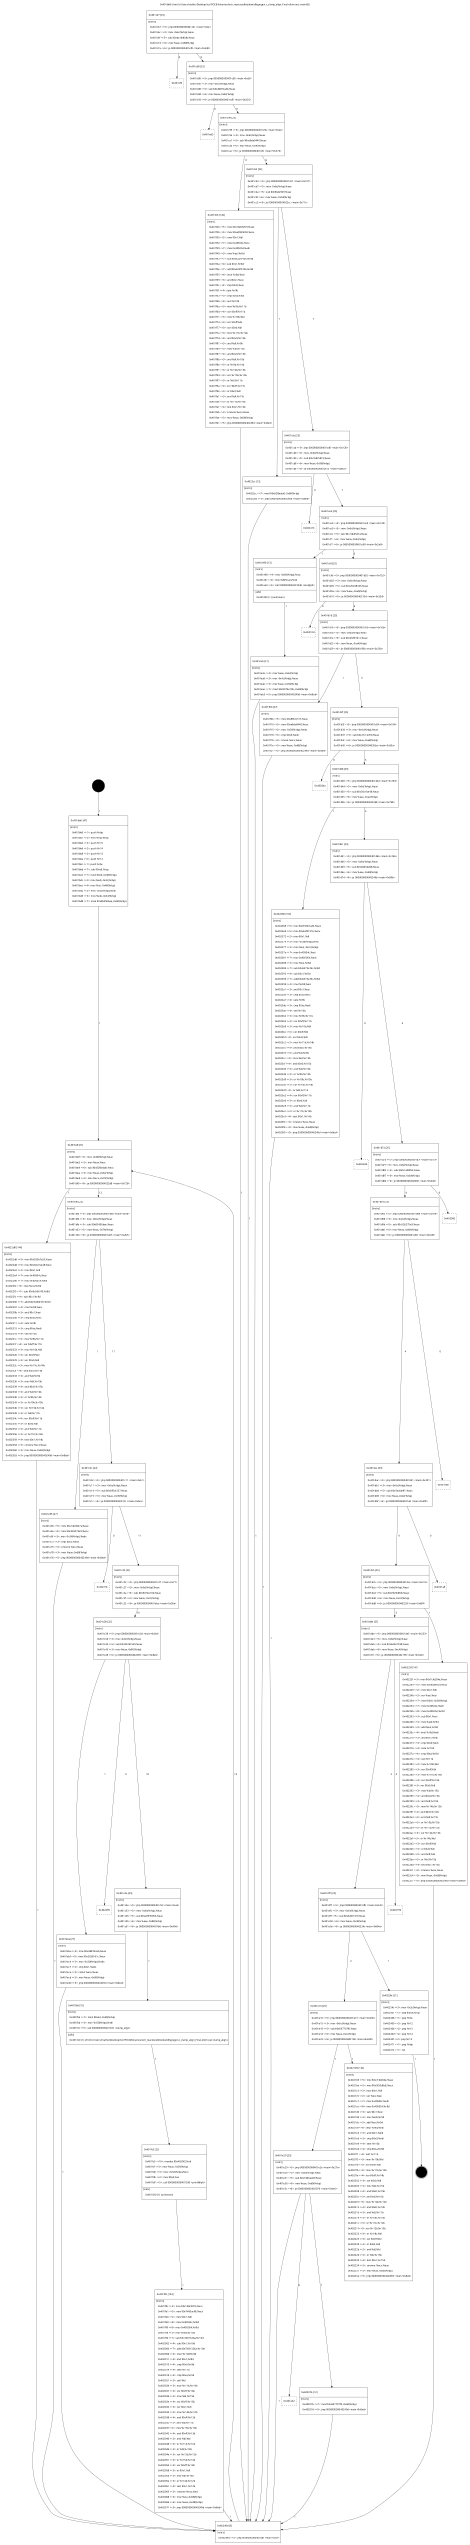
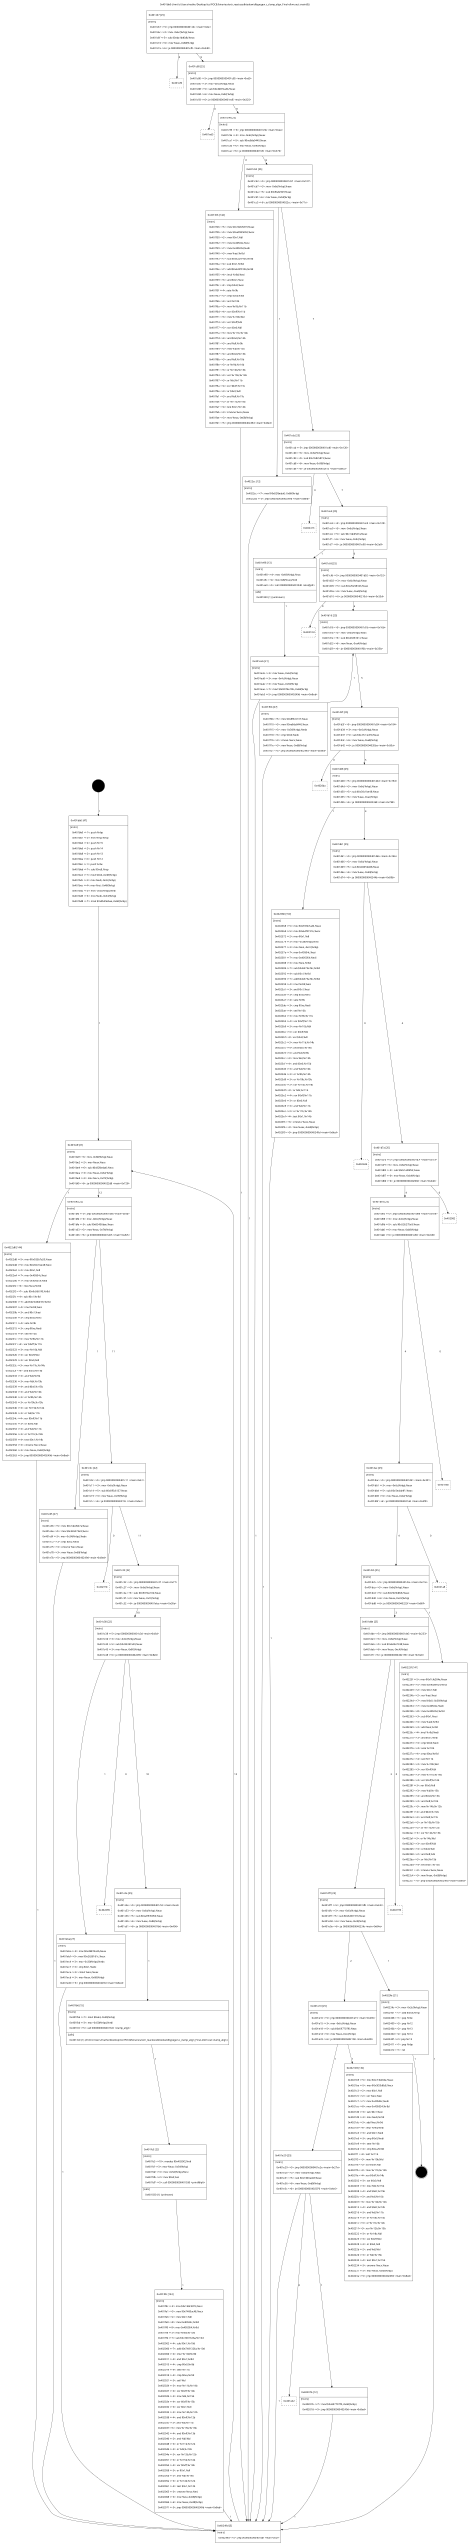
(332, 678) -> (350, 687)
